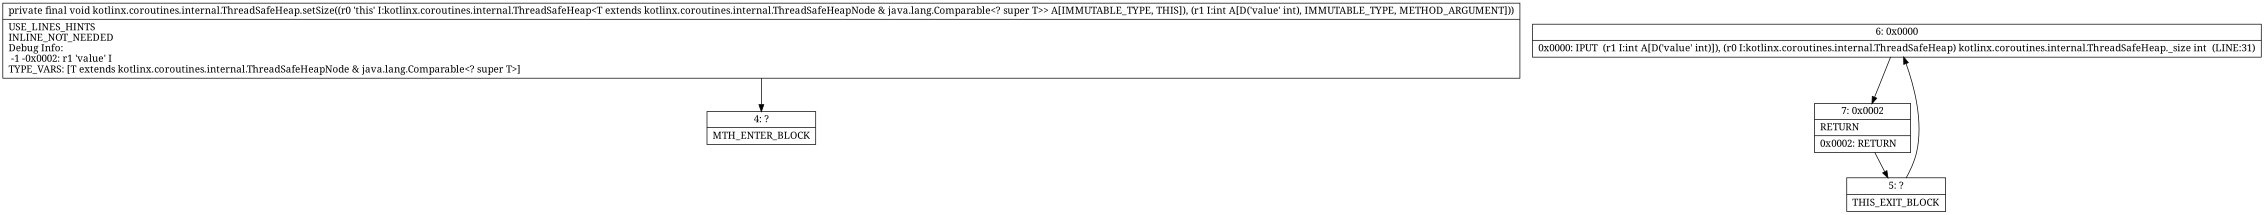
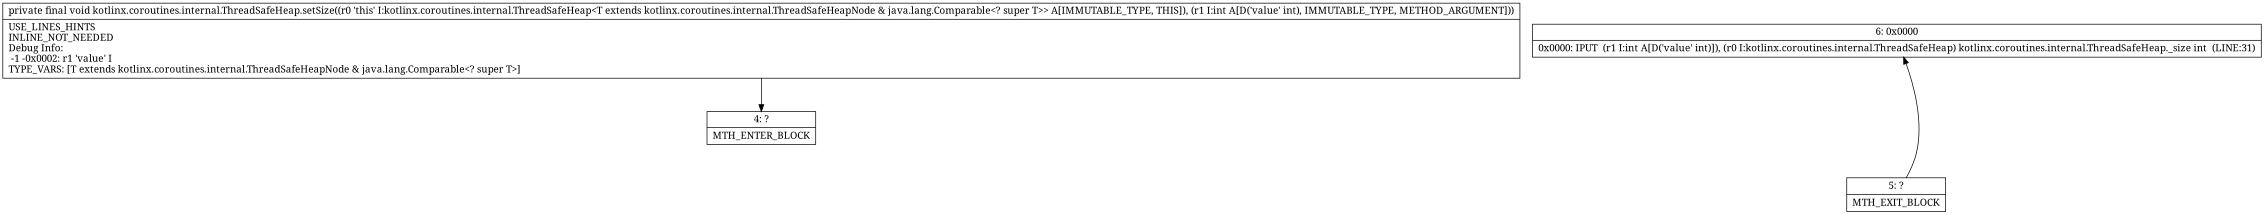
(1863, 128) -> none
(1896, 203) -> (1896, 203)
